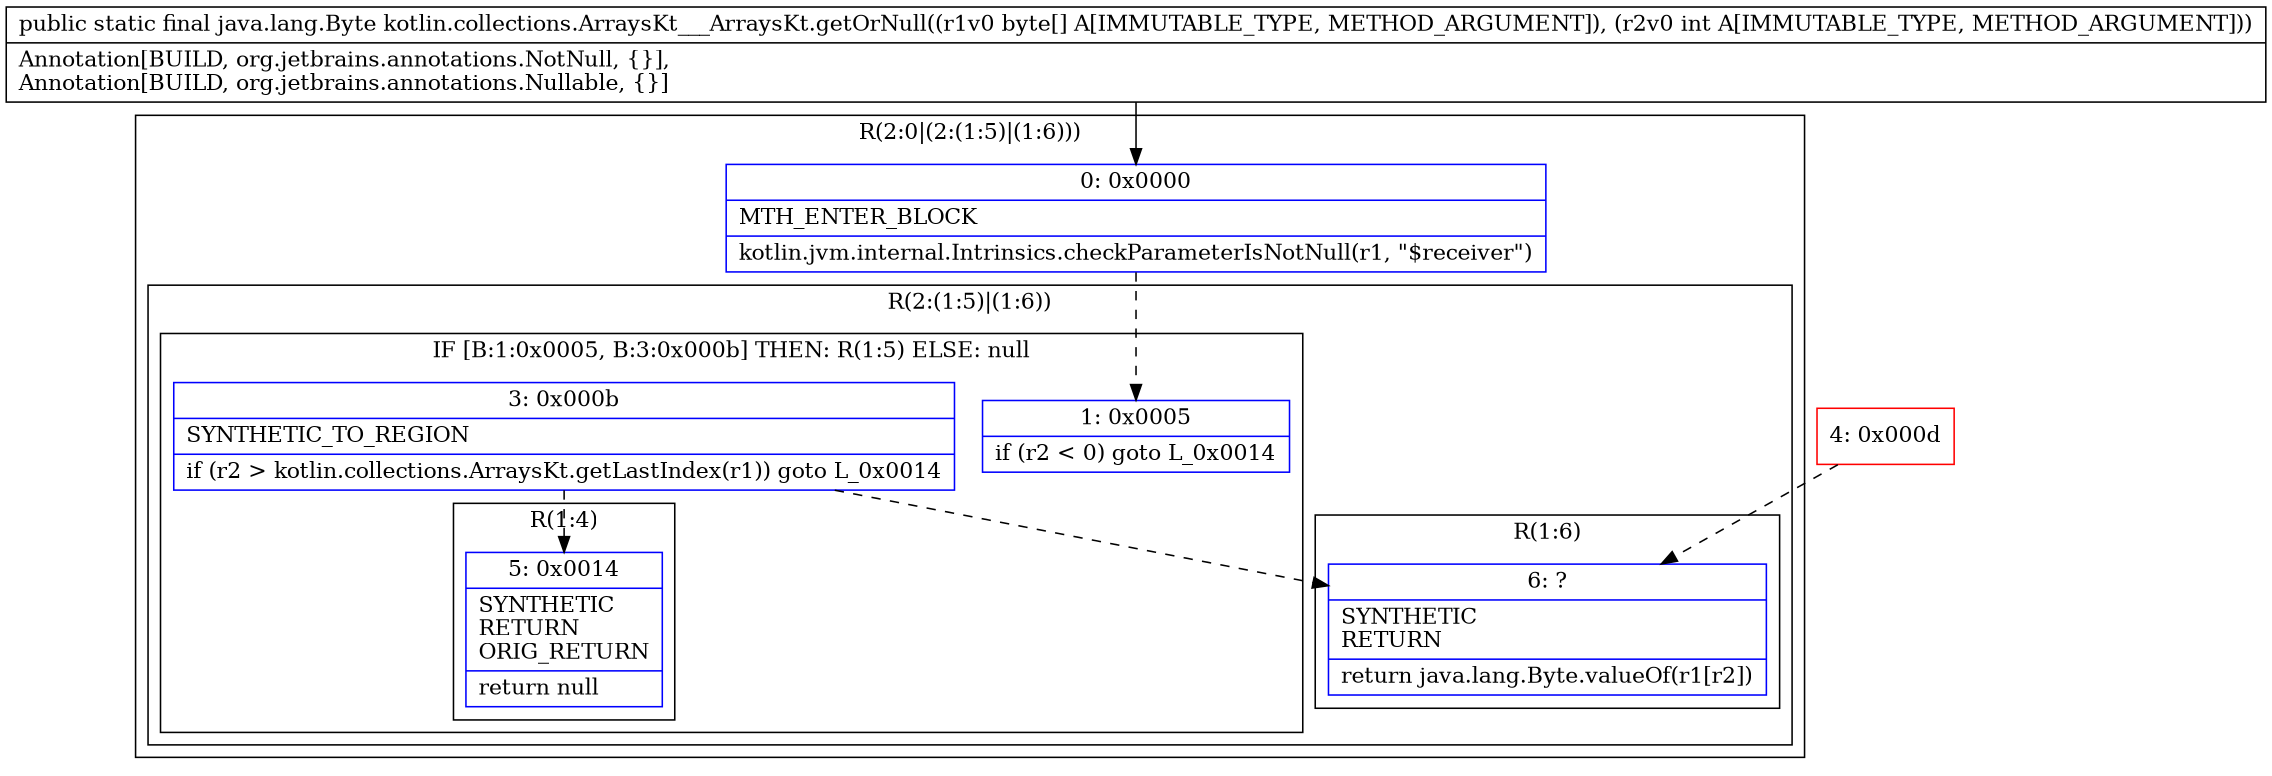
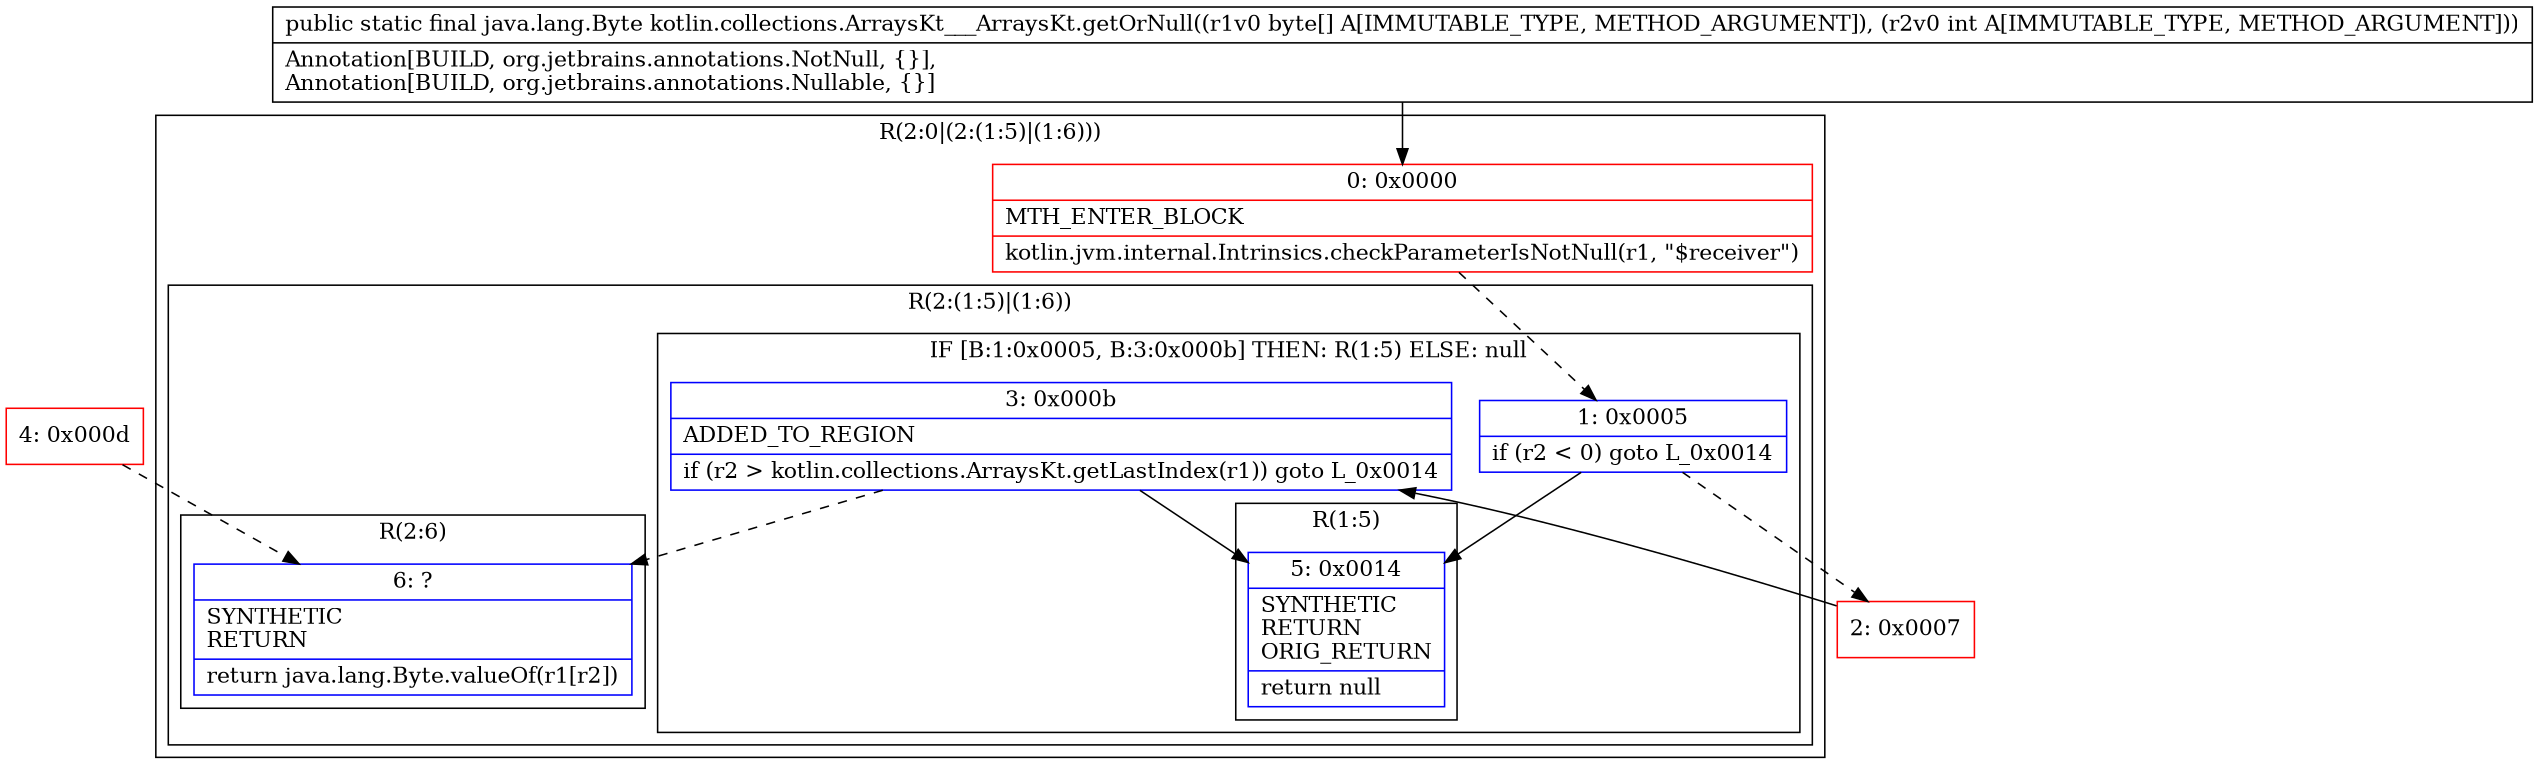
(1136, 218) -> (1402, 218)
(328, 436) -> (799, 436)
none -> (1529, 507)
(564, 513) -> (1188, 522)
(564, 521) -> (1346, 521)
(1547, 533) -> (413, 533)
none -> (1906, 630)
